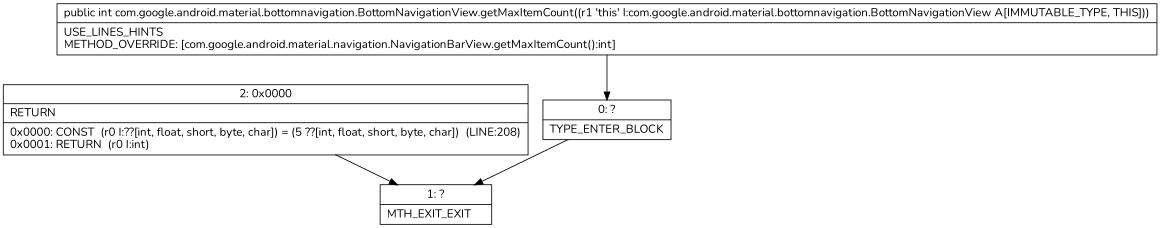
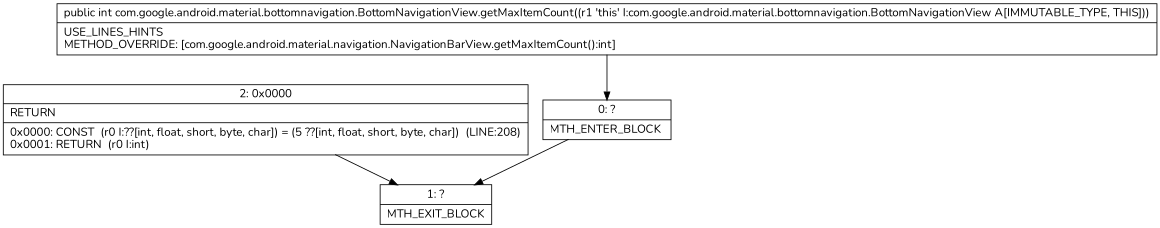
(607, 129) -> (606, 129)
(429, 214) -> (436, 214)
